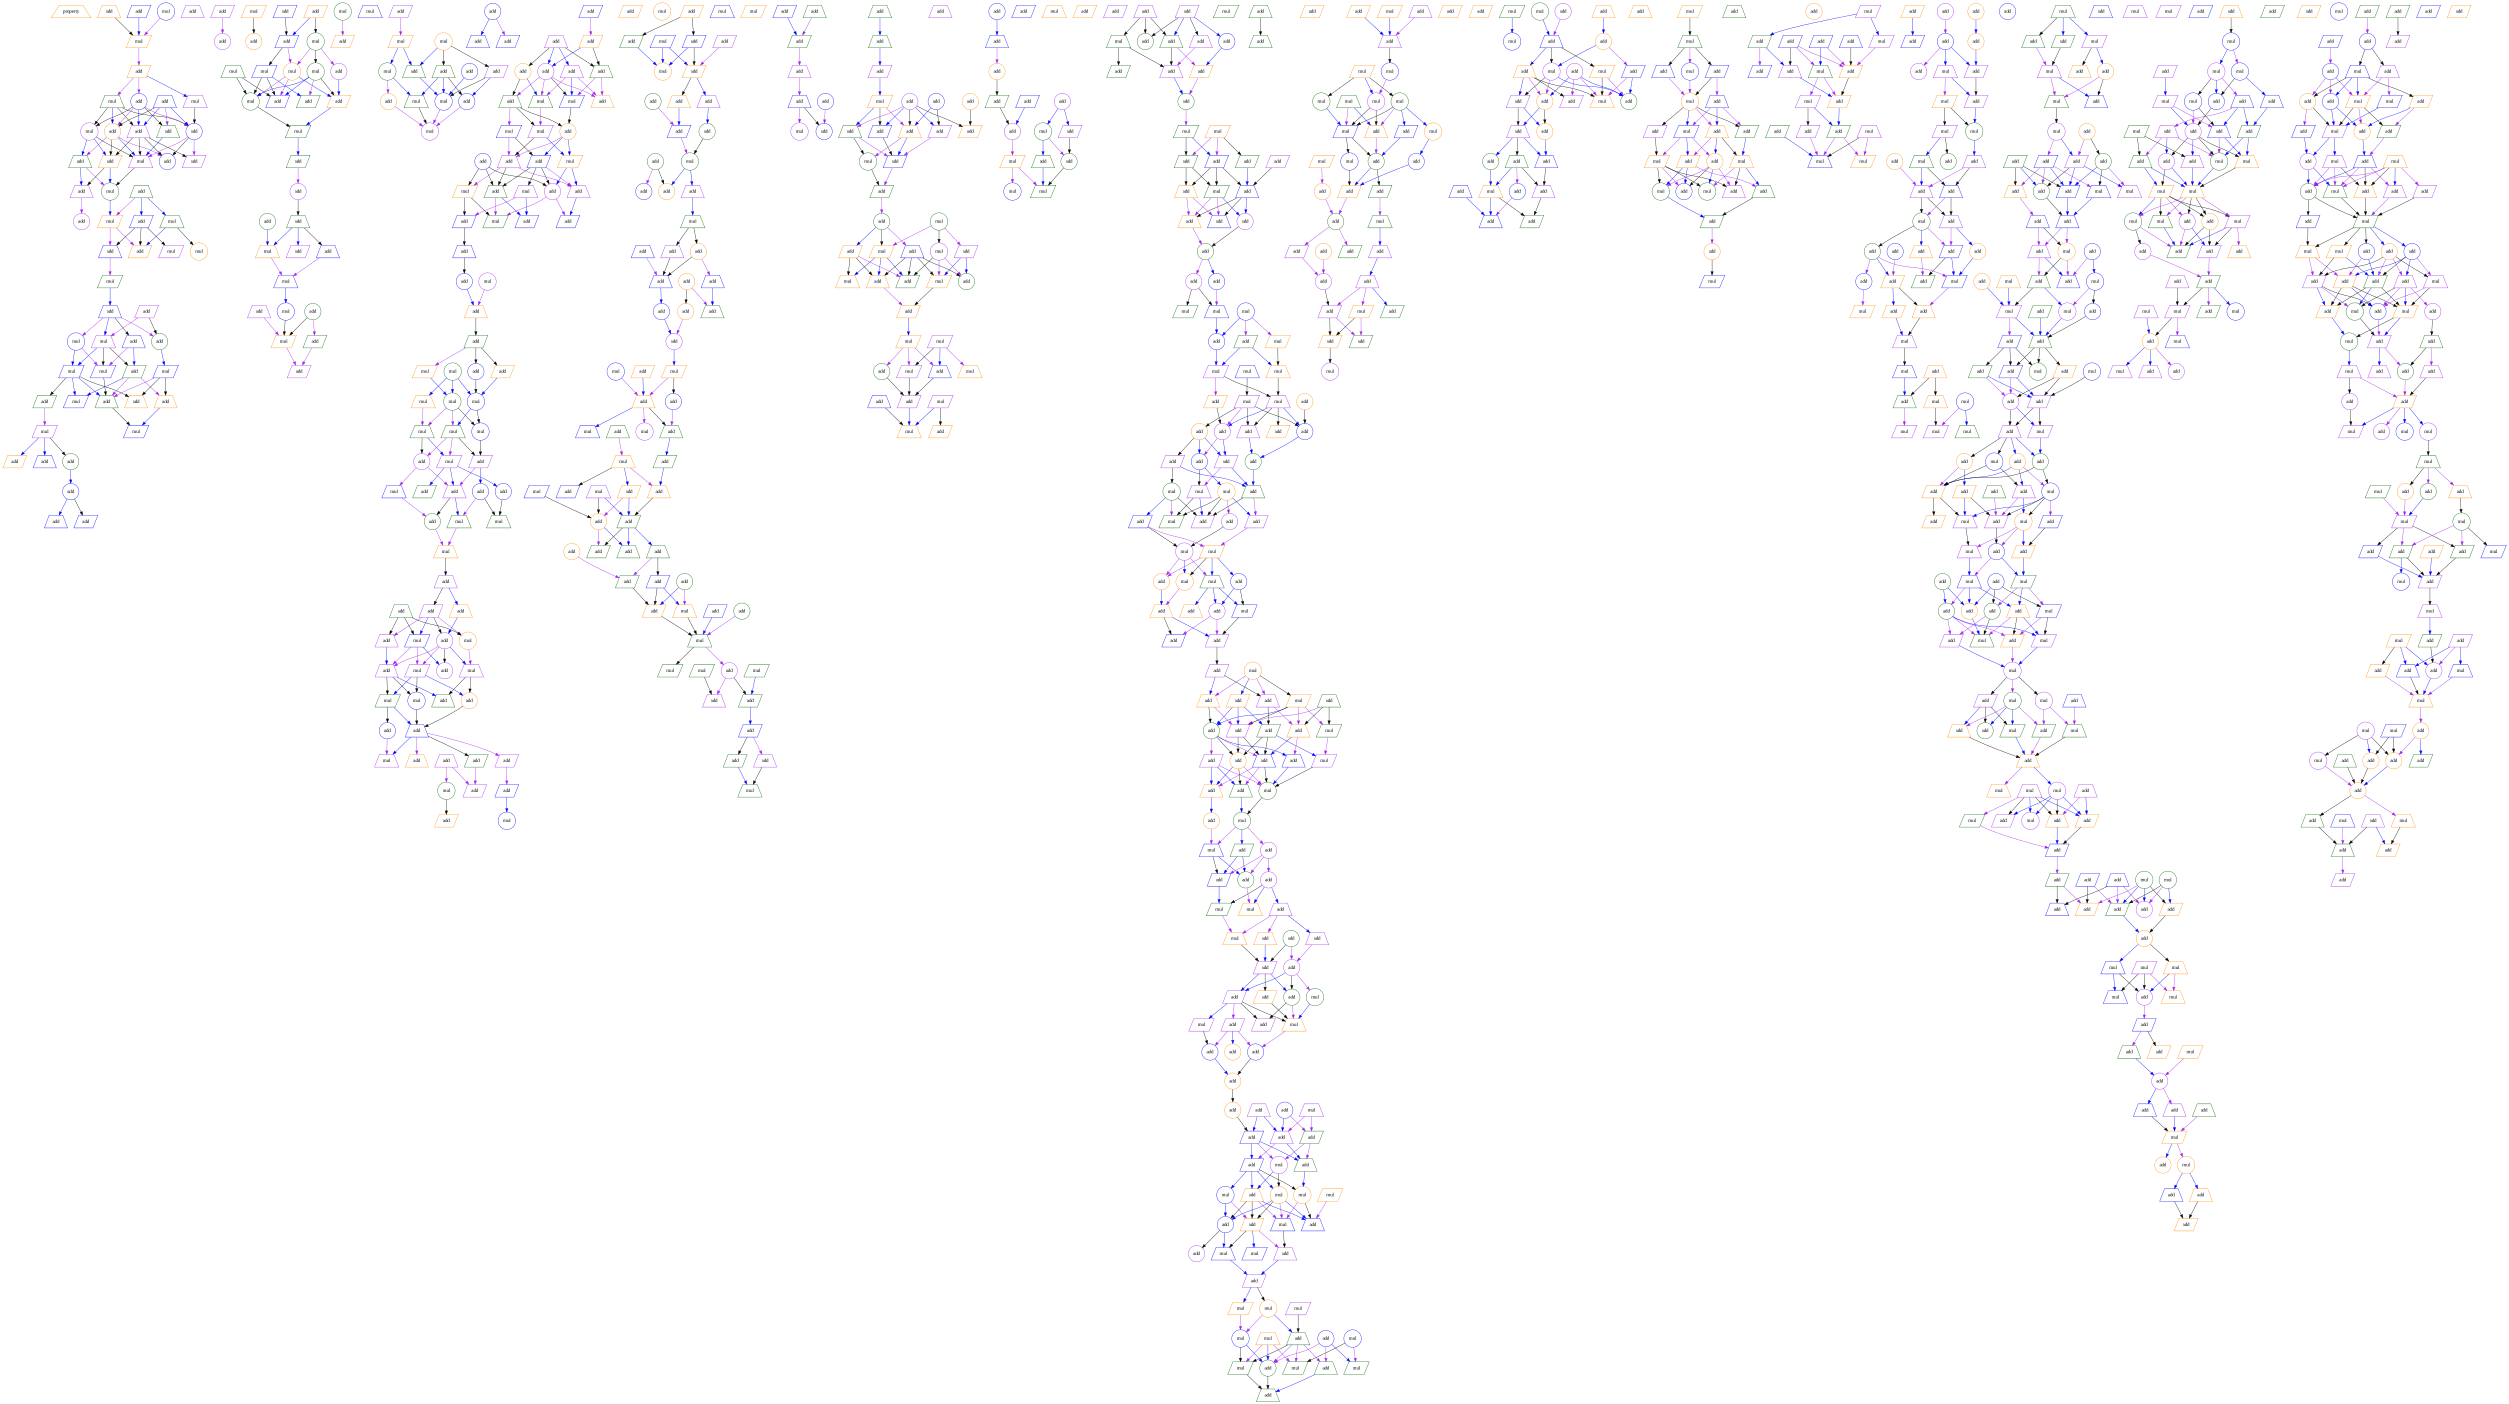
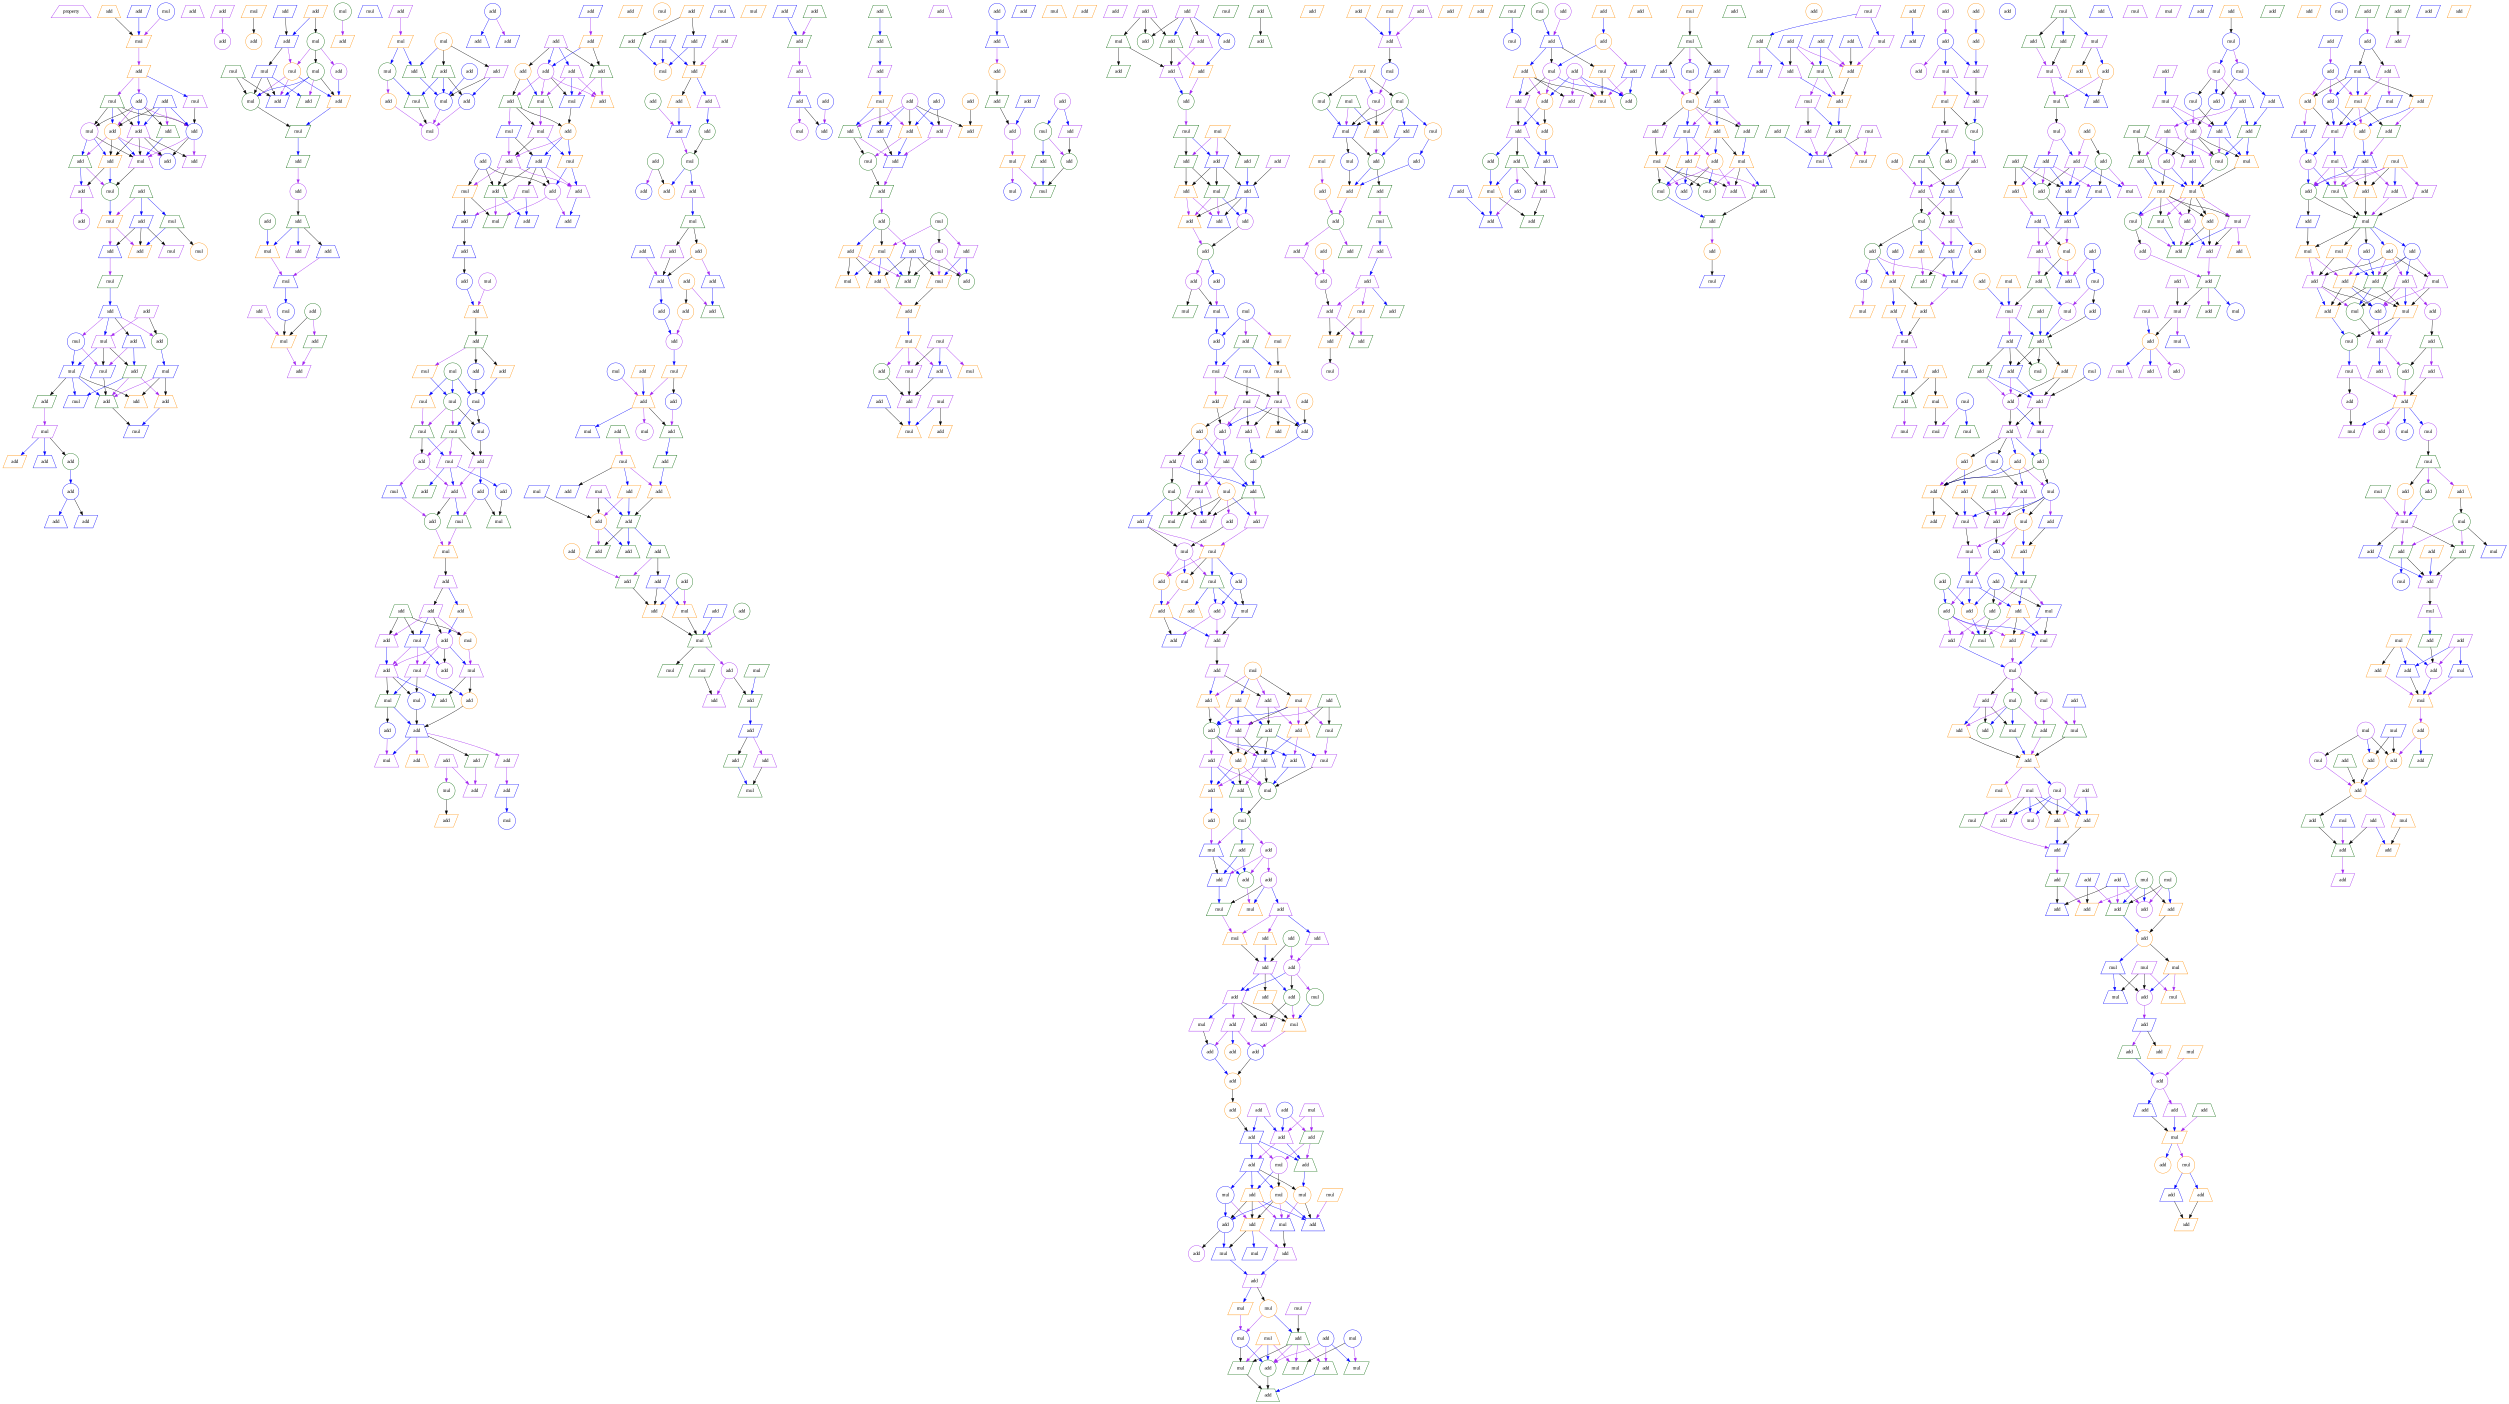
(71, 11) -> (71, 11)
